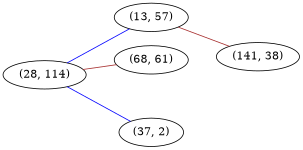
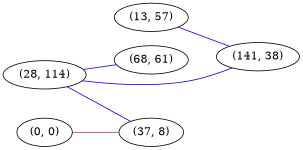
(204, 37) -> (204, 37)
(98, 46) -> (158, 84)
(100, 67) -> (100, 67)
none -> (45, 132)
(151, 132) -> (151, 132)
